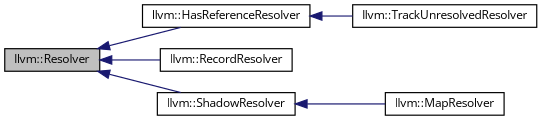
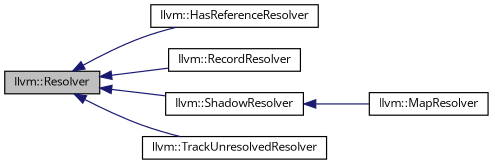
(337, 16) -> (131, 121)
